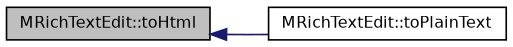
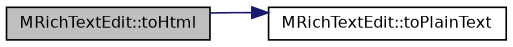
(247, 35) -> (231, 13)
